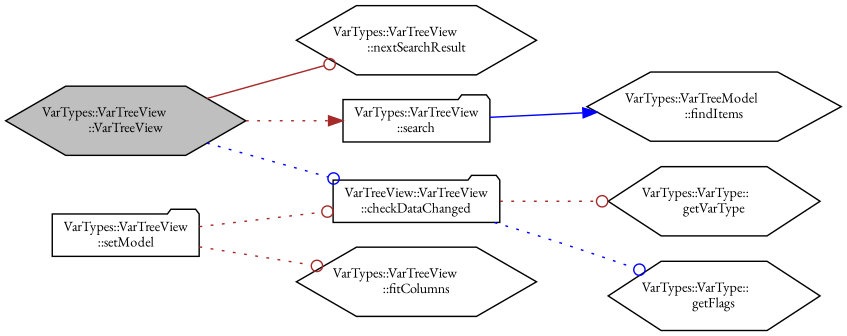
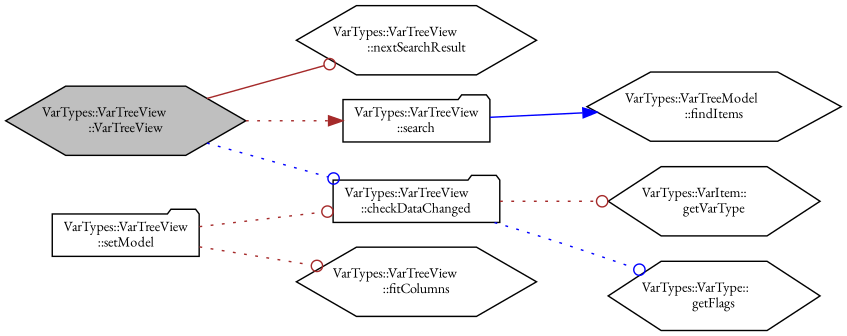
(416, 201) -> (416, 201)
(714, 201) -> (714, 201)
